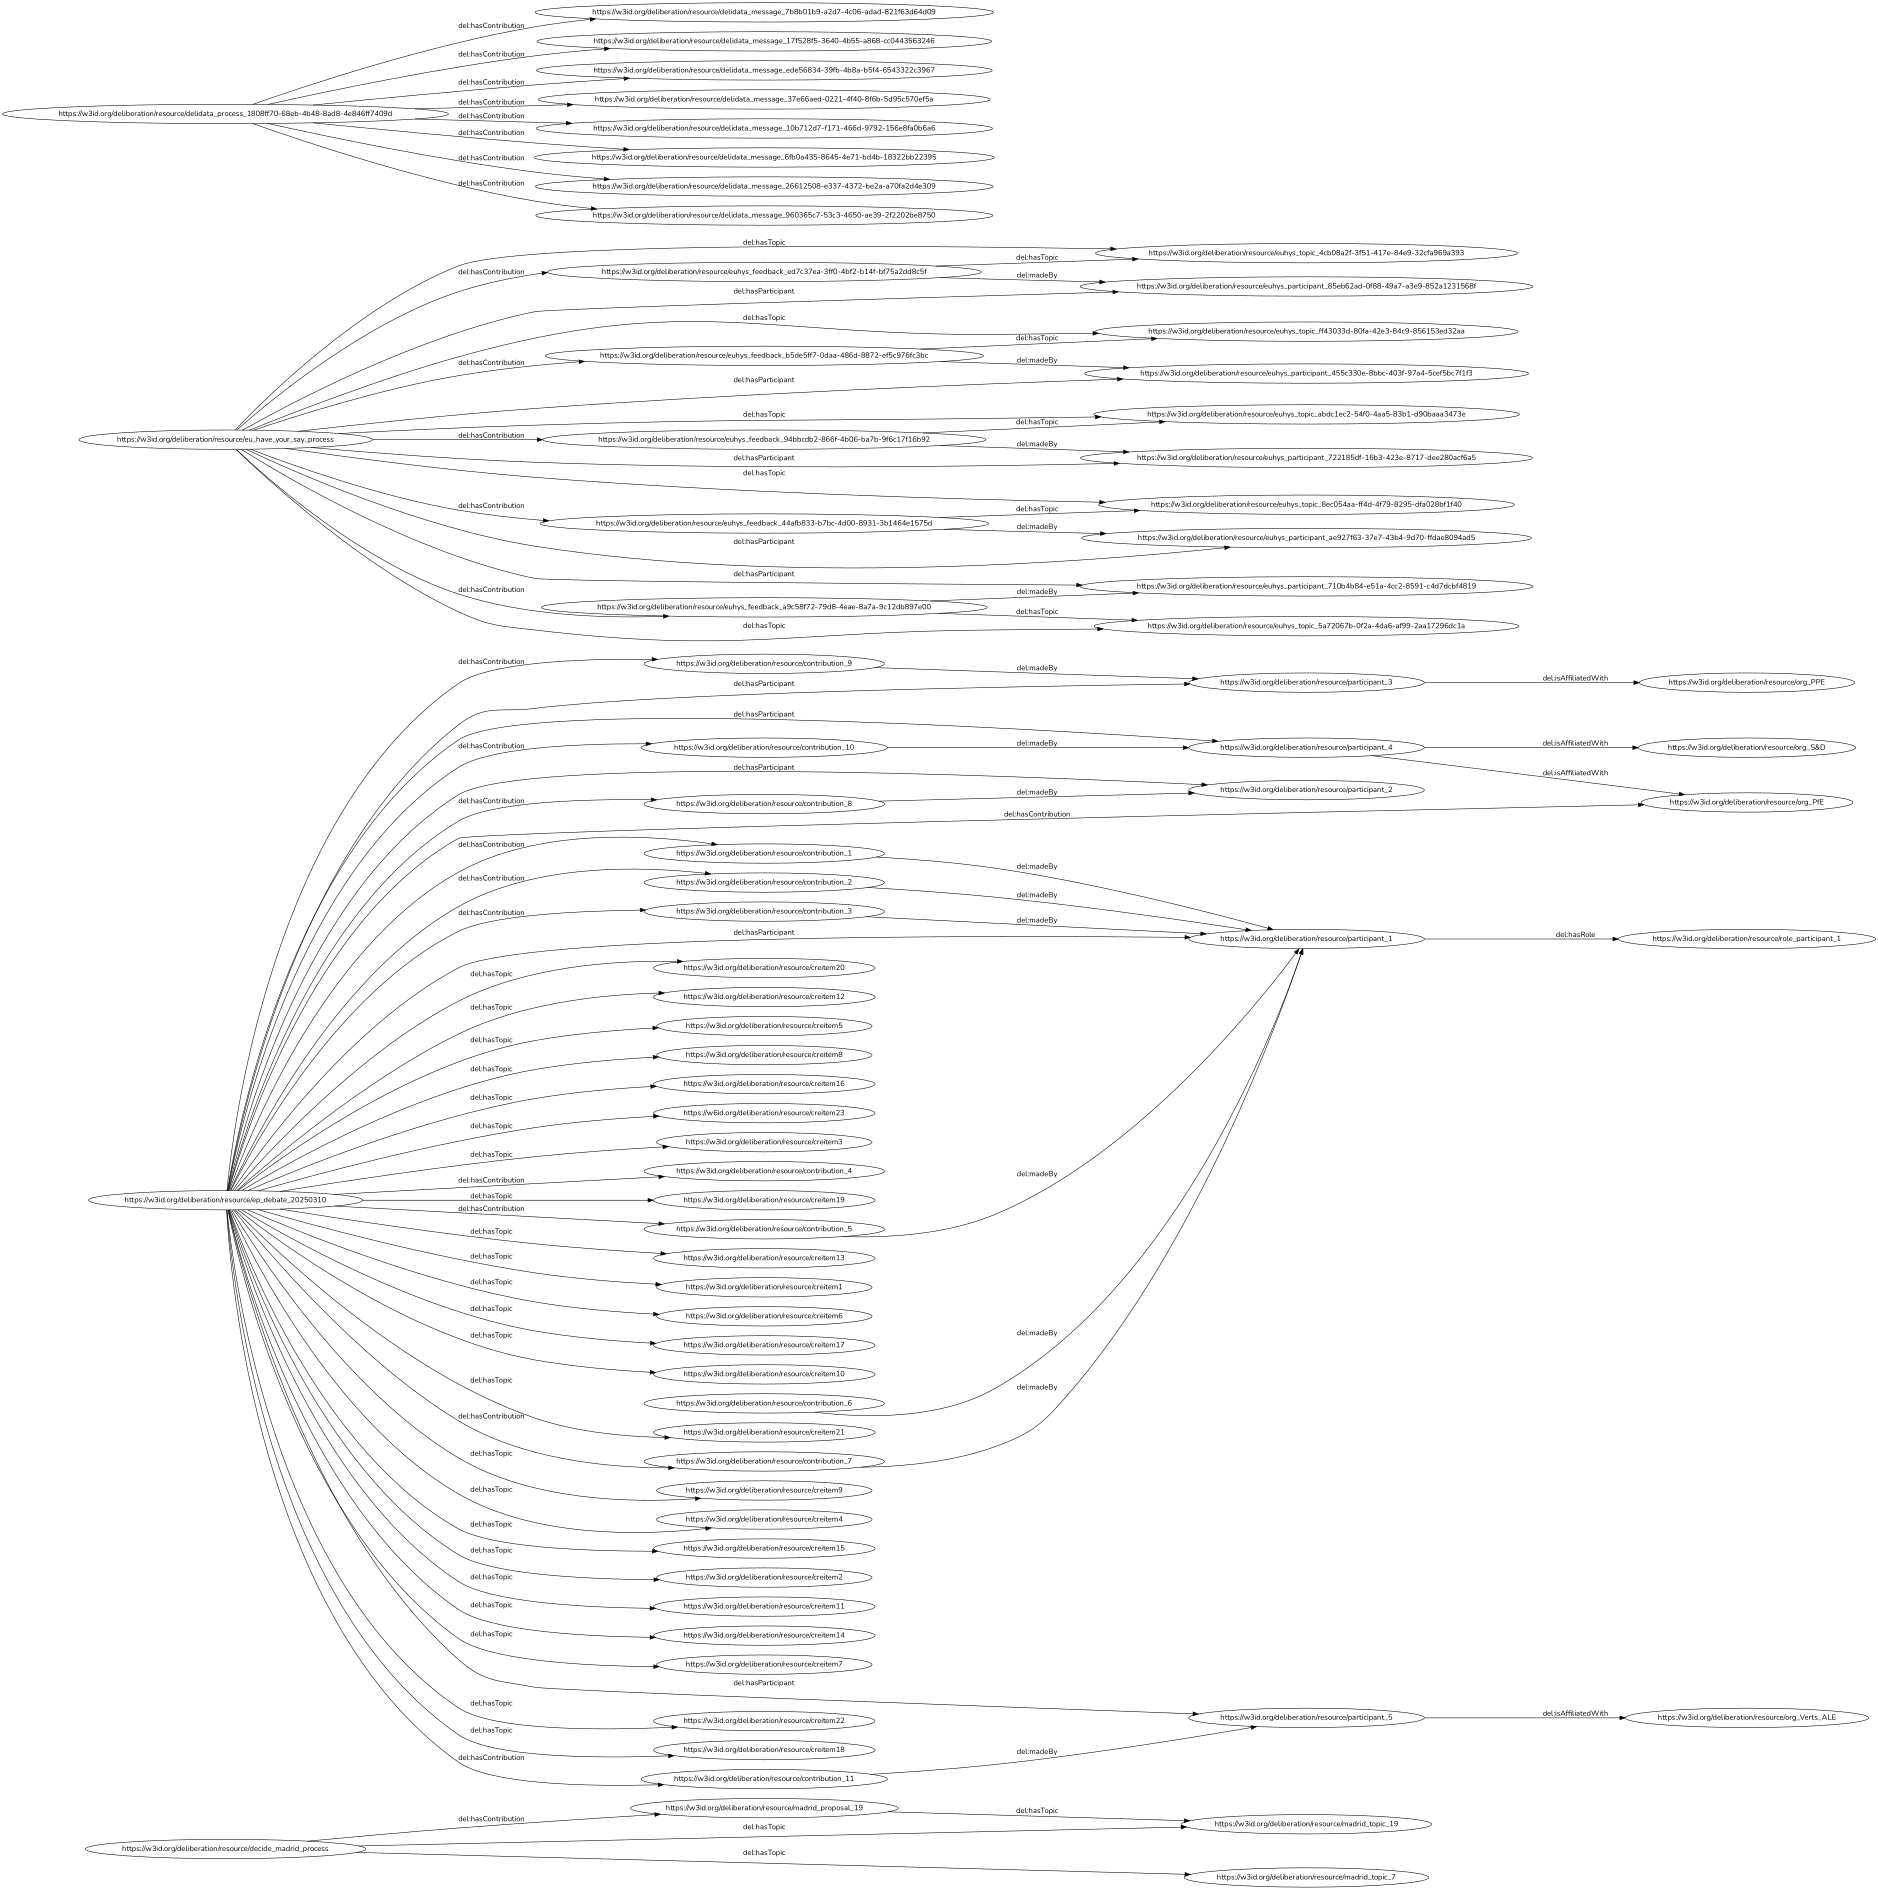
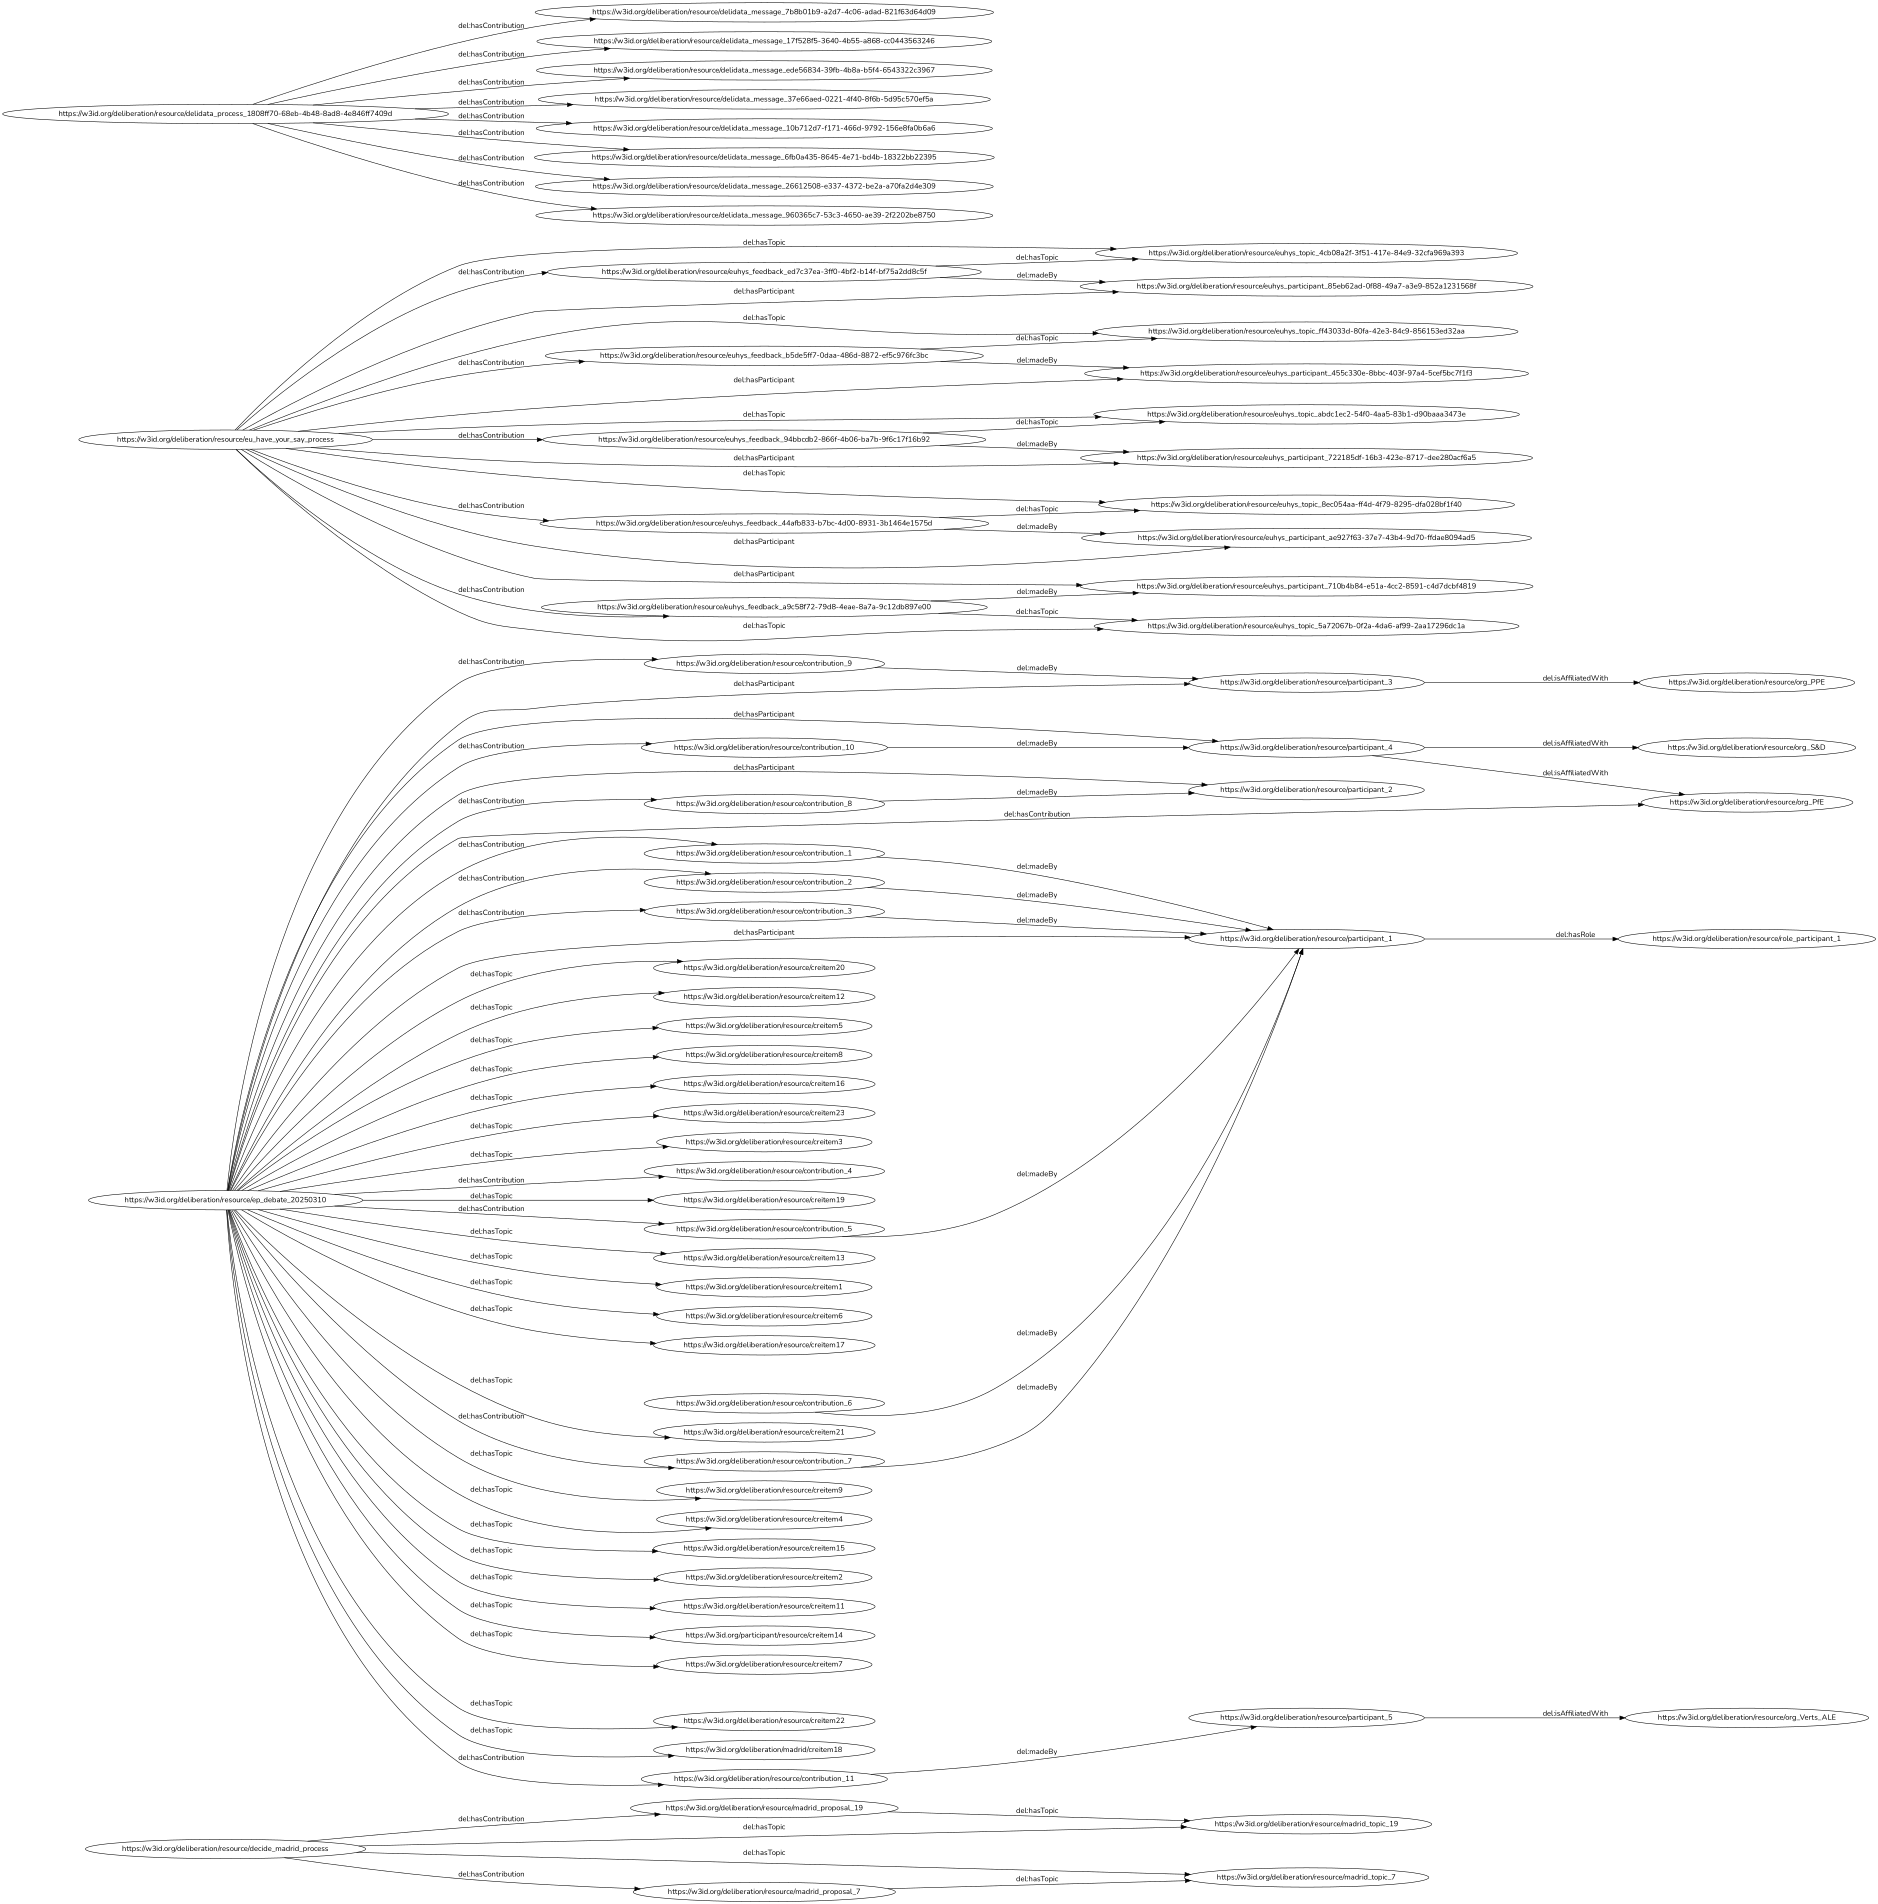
(764, 1113) -> (764, 1113)
(764, 1374) -> none
(764, 1636) -> (764, 1636)
(567, 1689) -> none
(764, 1750) -> (764, 1750)
none -> (764, 1892)
